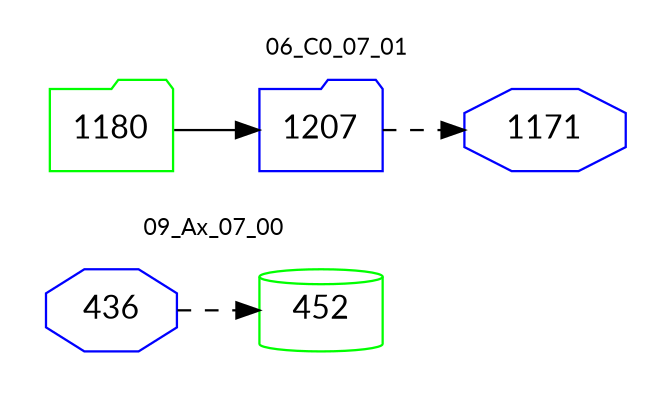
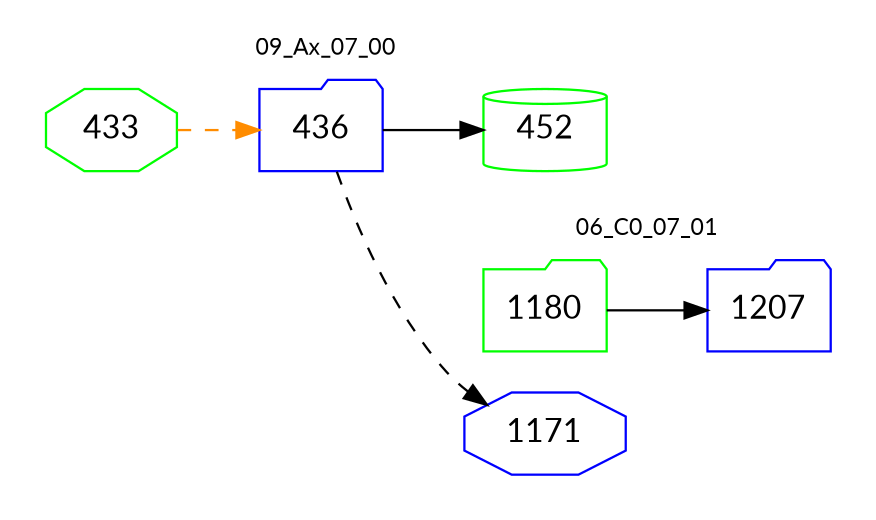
none -> (111, 130)
(412, 130) -> (390, 290)
(111, 310) -> (321, 130)
(207, 310) -> (422, 130)
